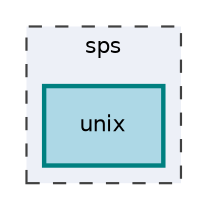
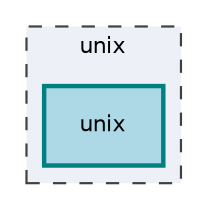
(104, 47) -> (104, 47)
